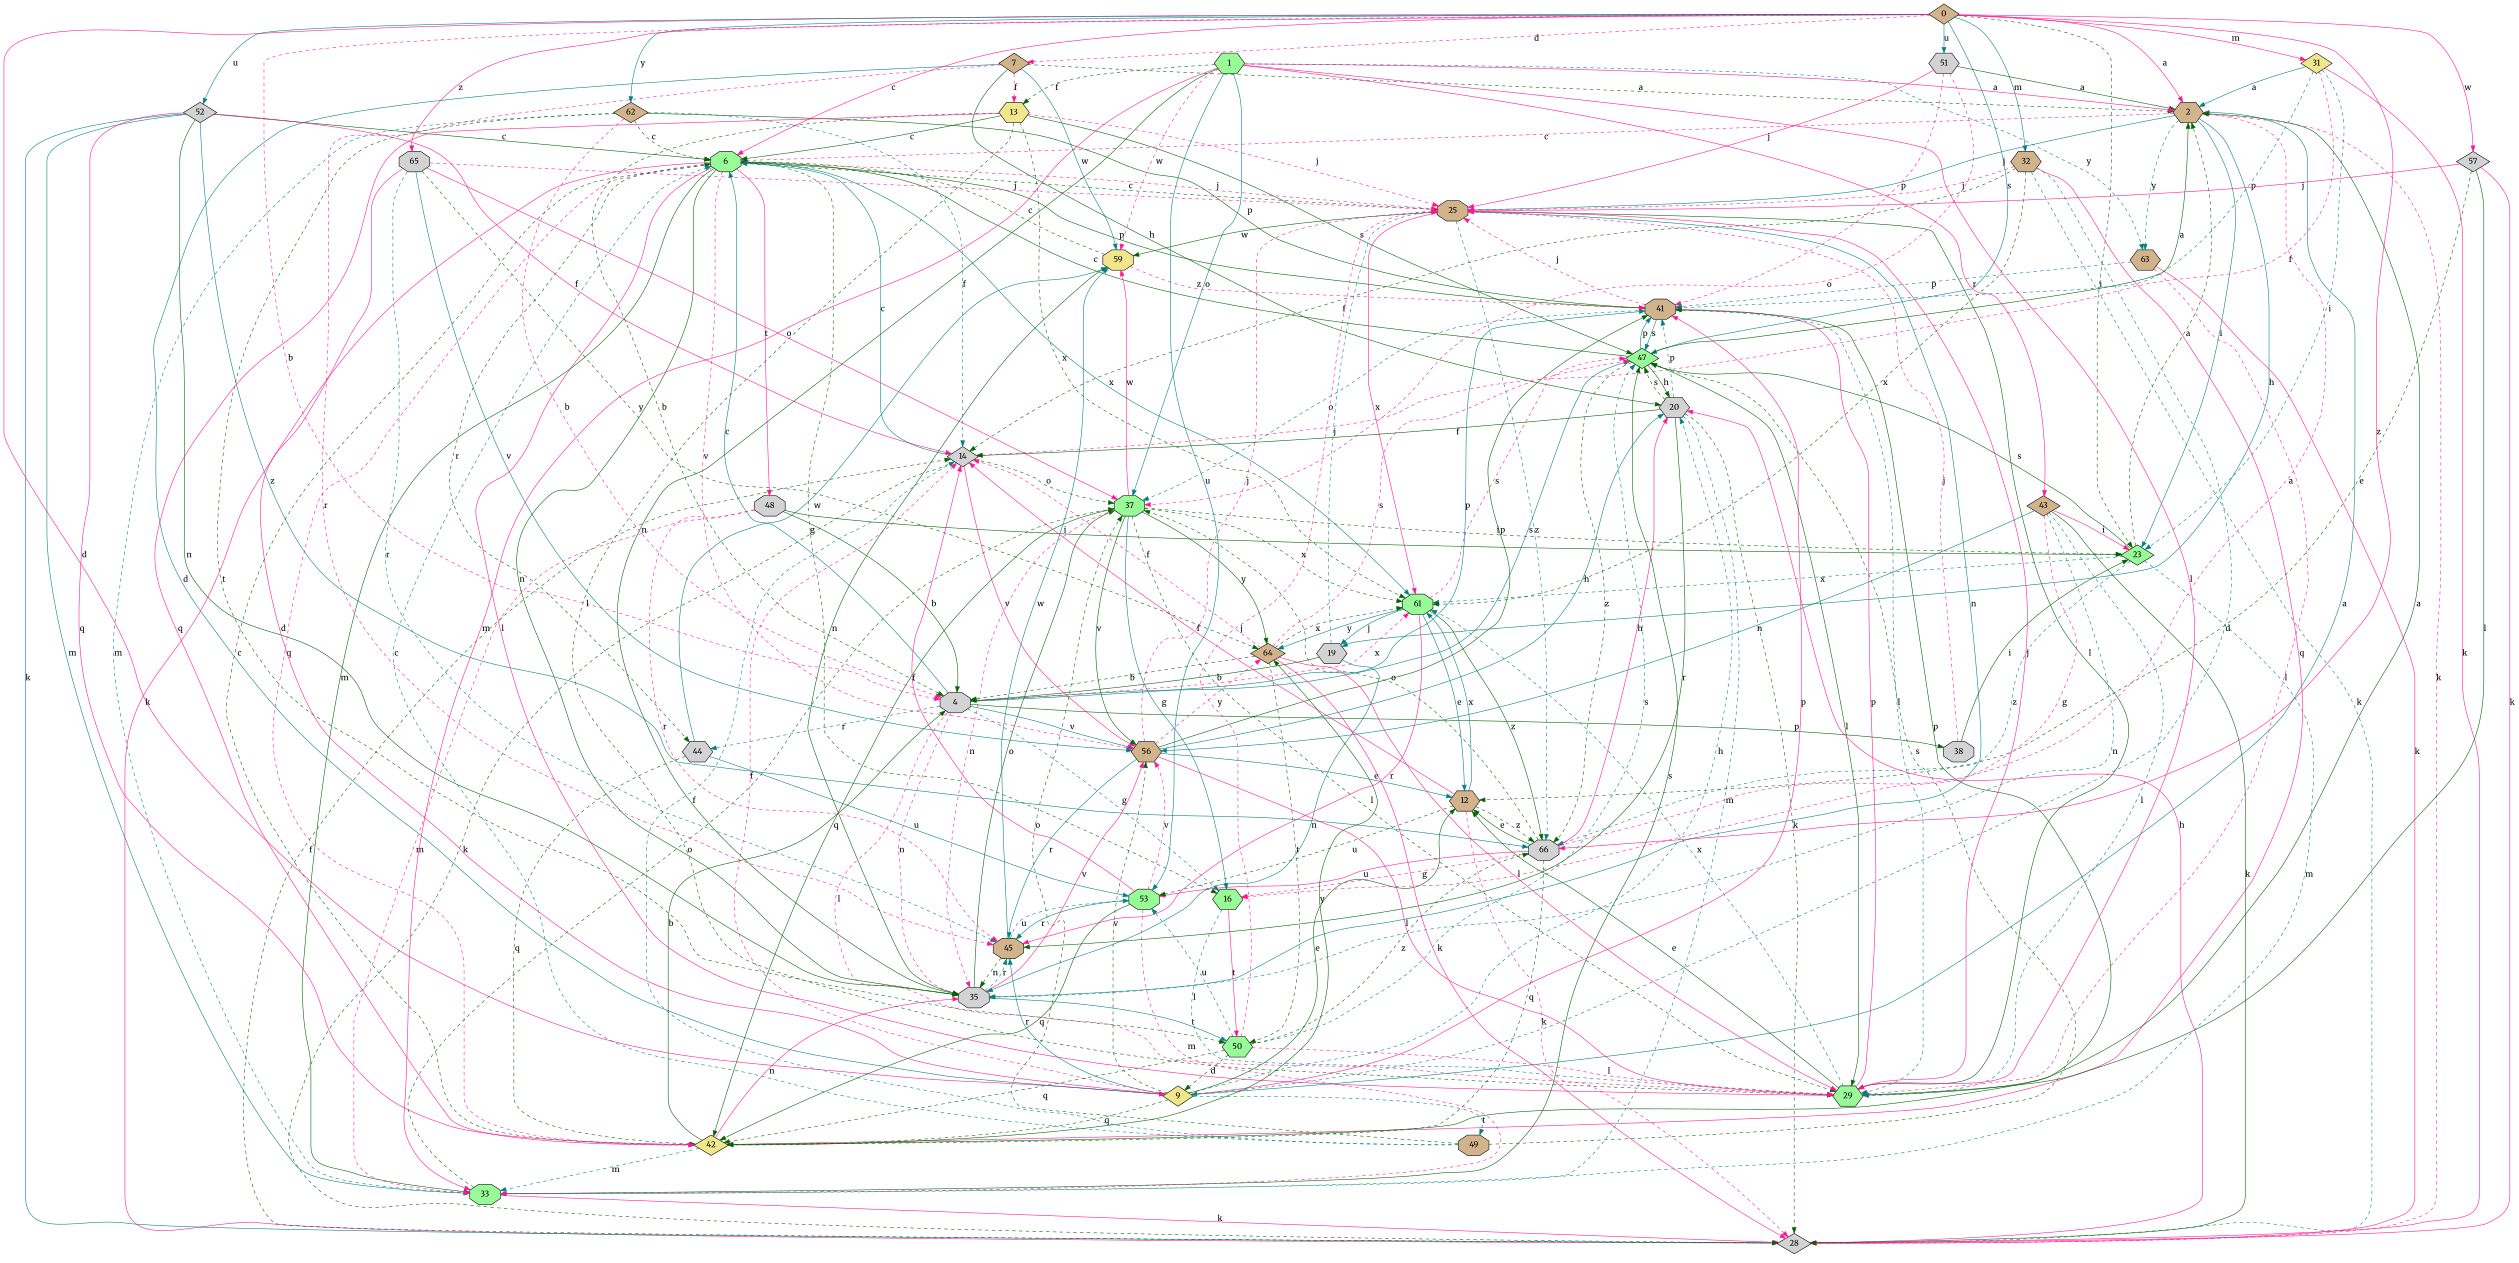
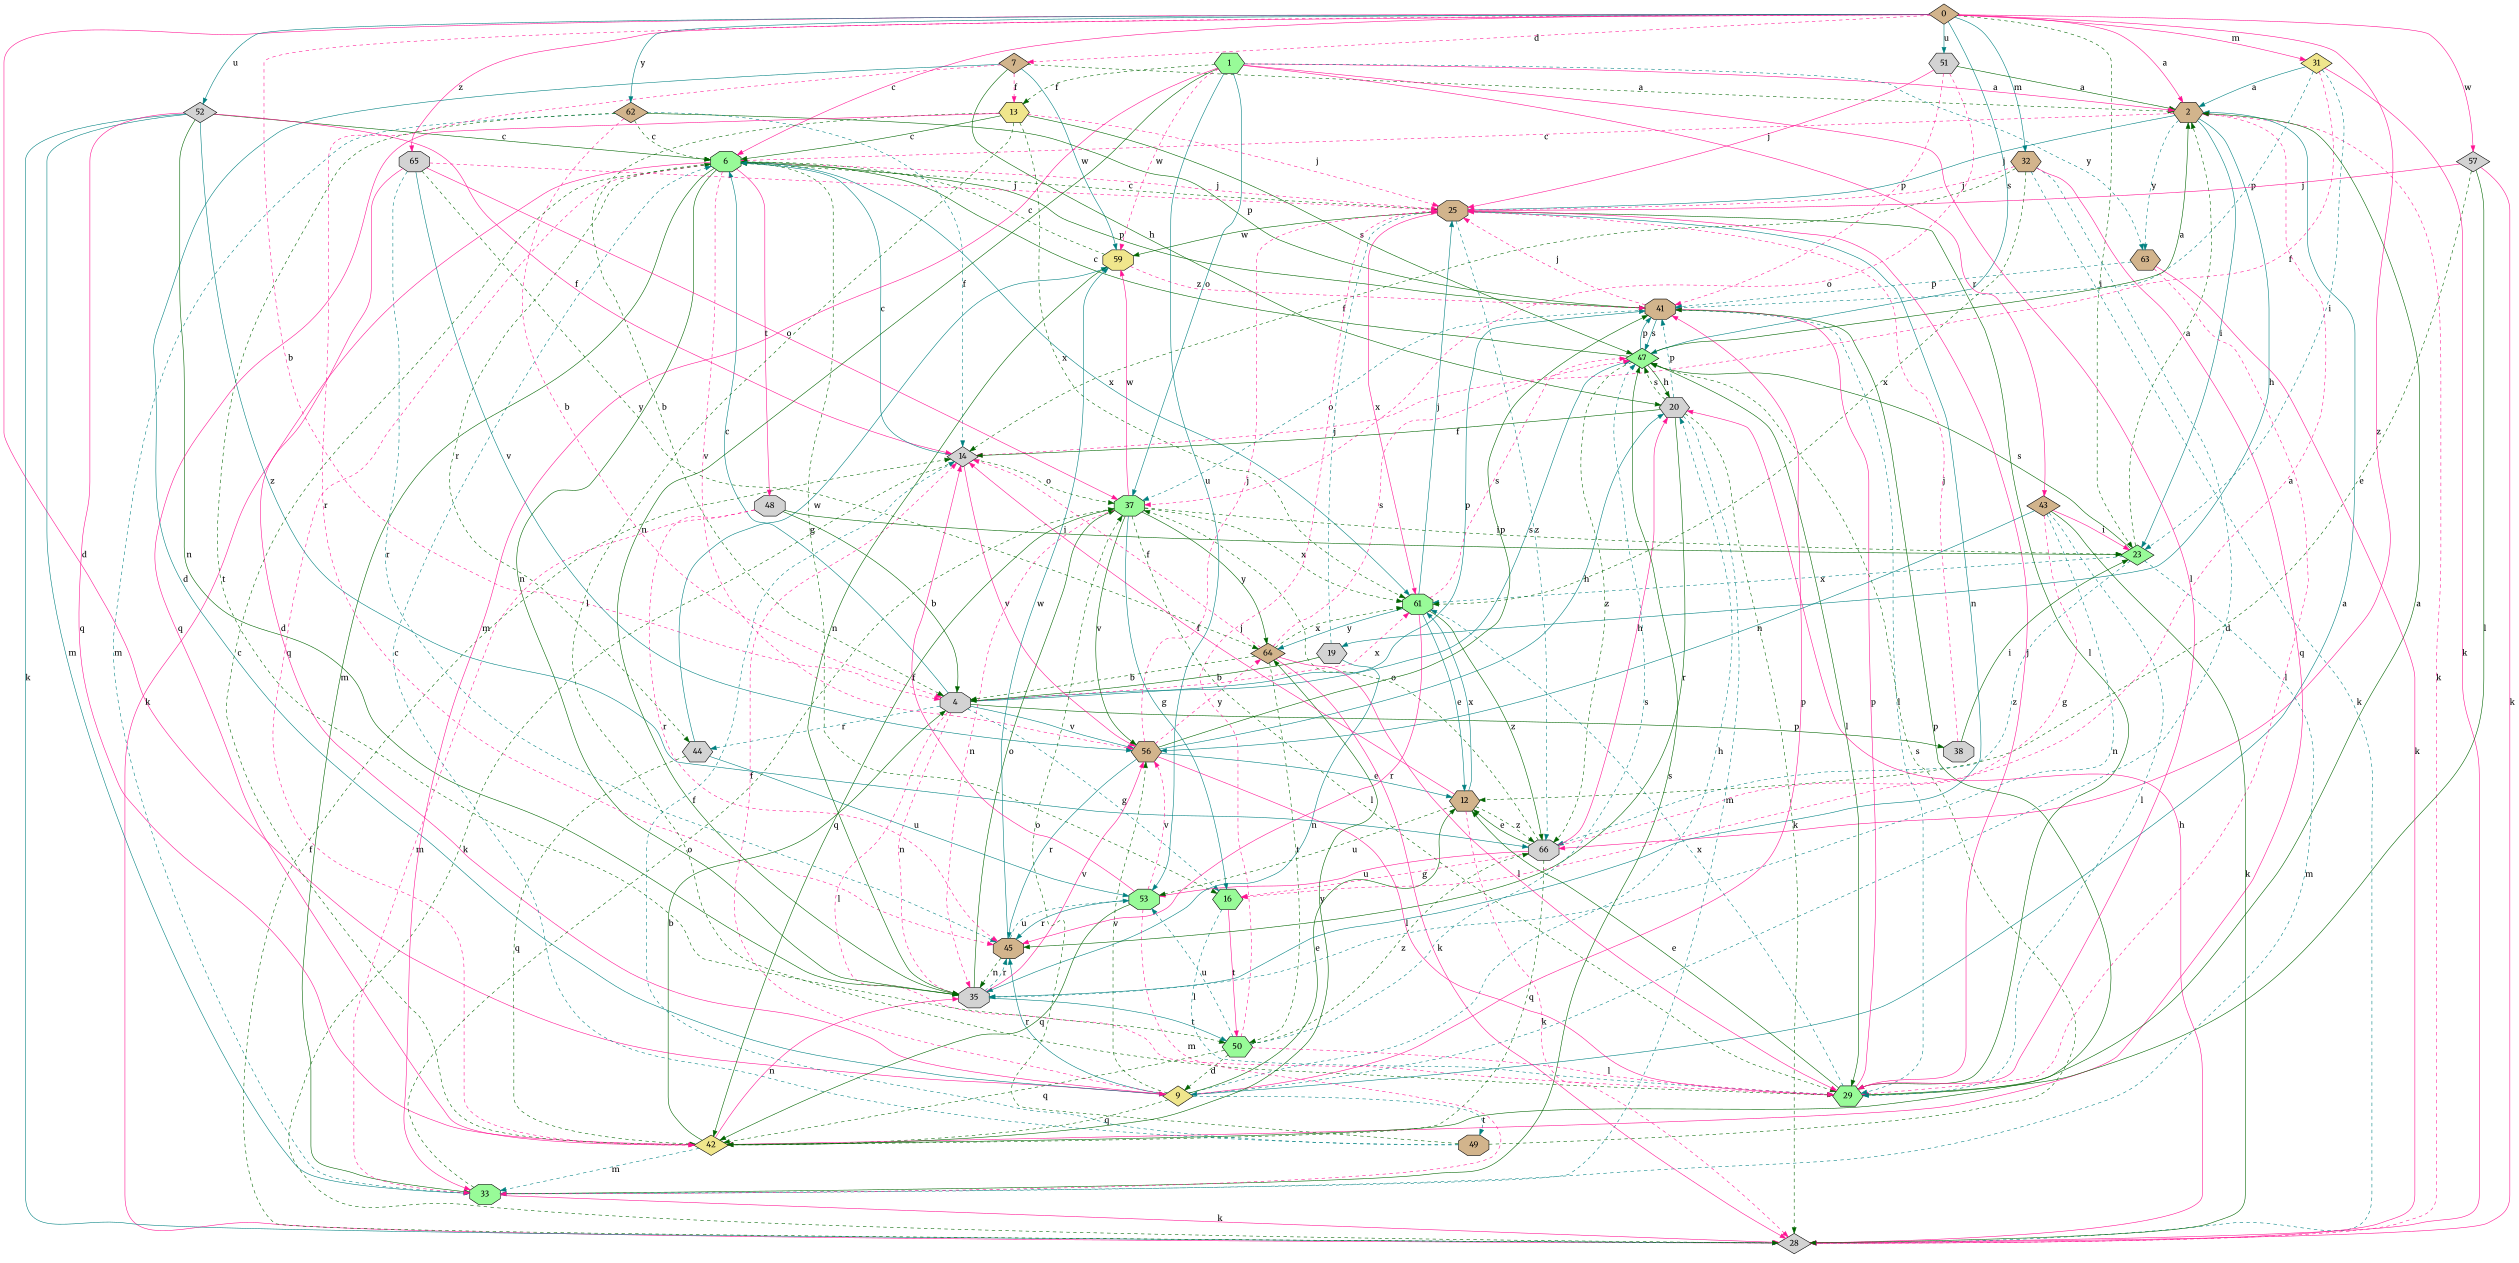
(1372, 622) -> (1436, 411)
(739, 984) -> none
